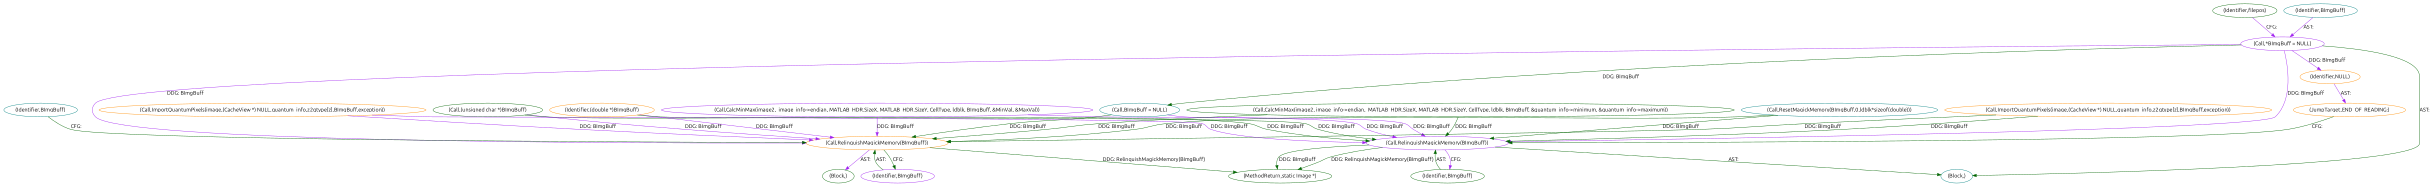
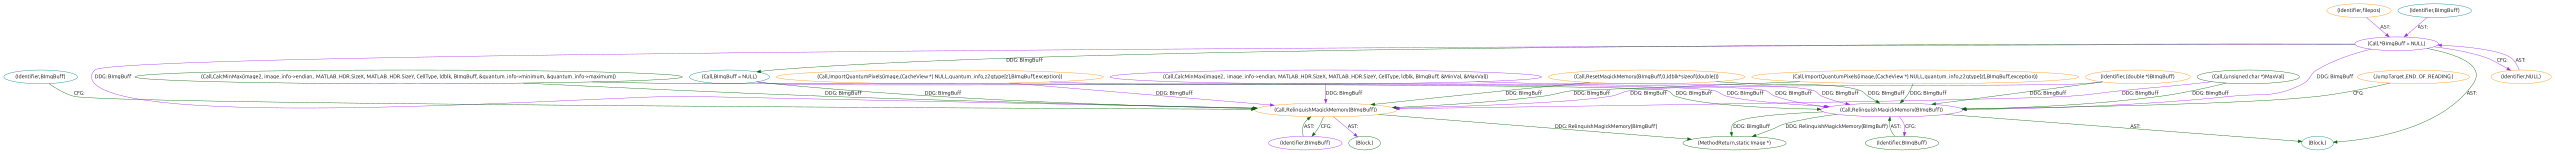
(2245, 11) -> (2359, 11)
(2272, 27) -> (2386, 27)
(2327, 60) -> (2503, 60)
(2339, 92) -> (2484, 50)
(488, 110) -> (2248, 77)
(1840, 110) -> (1647, 77)
